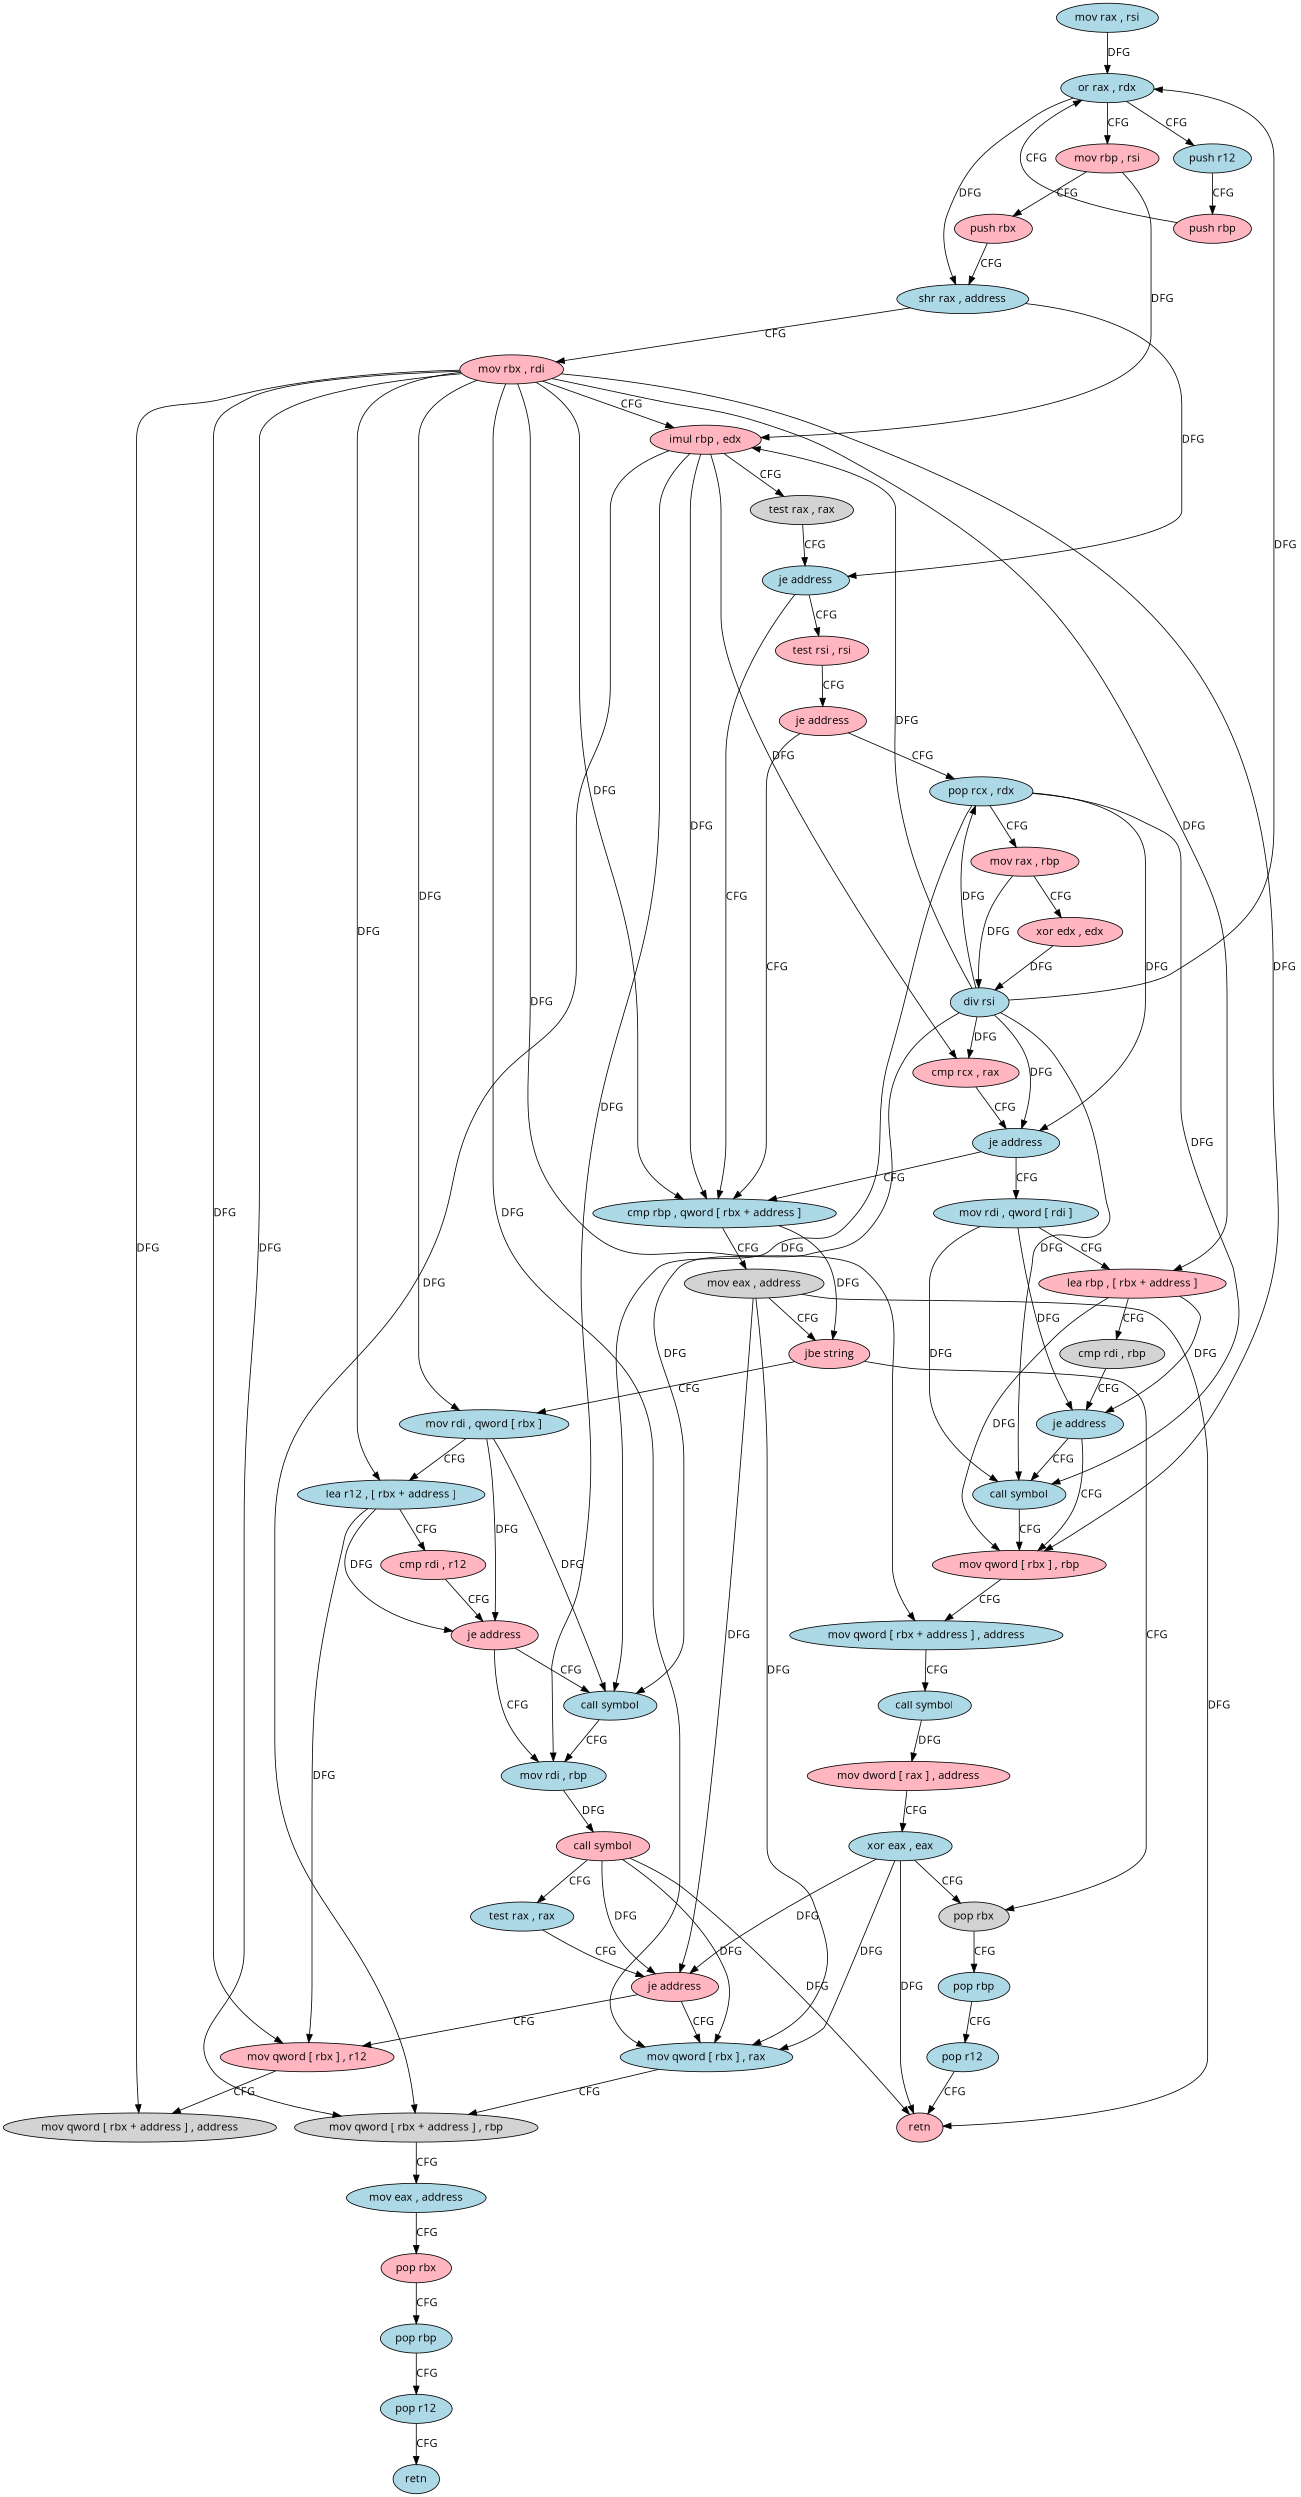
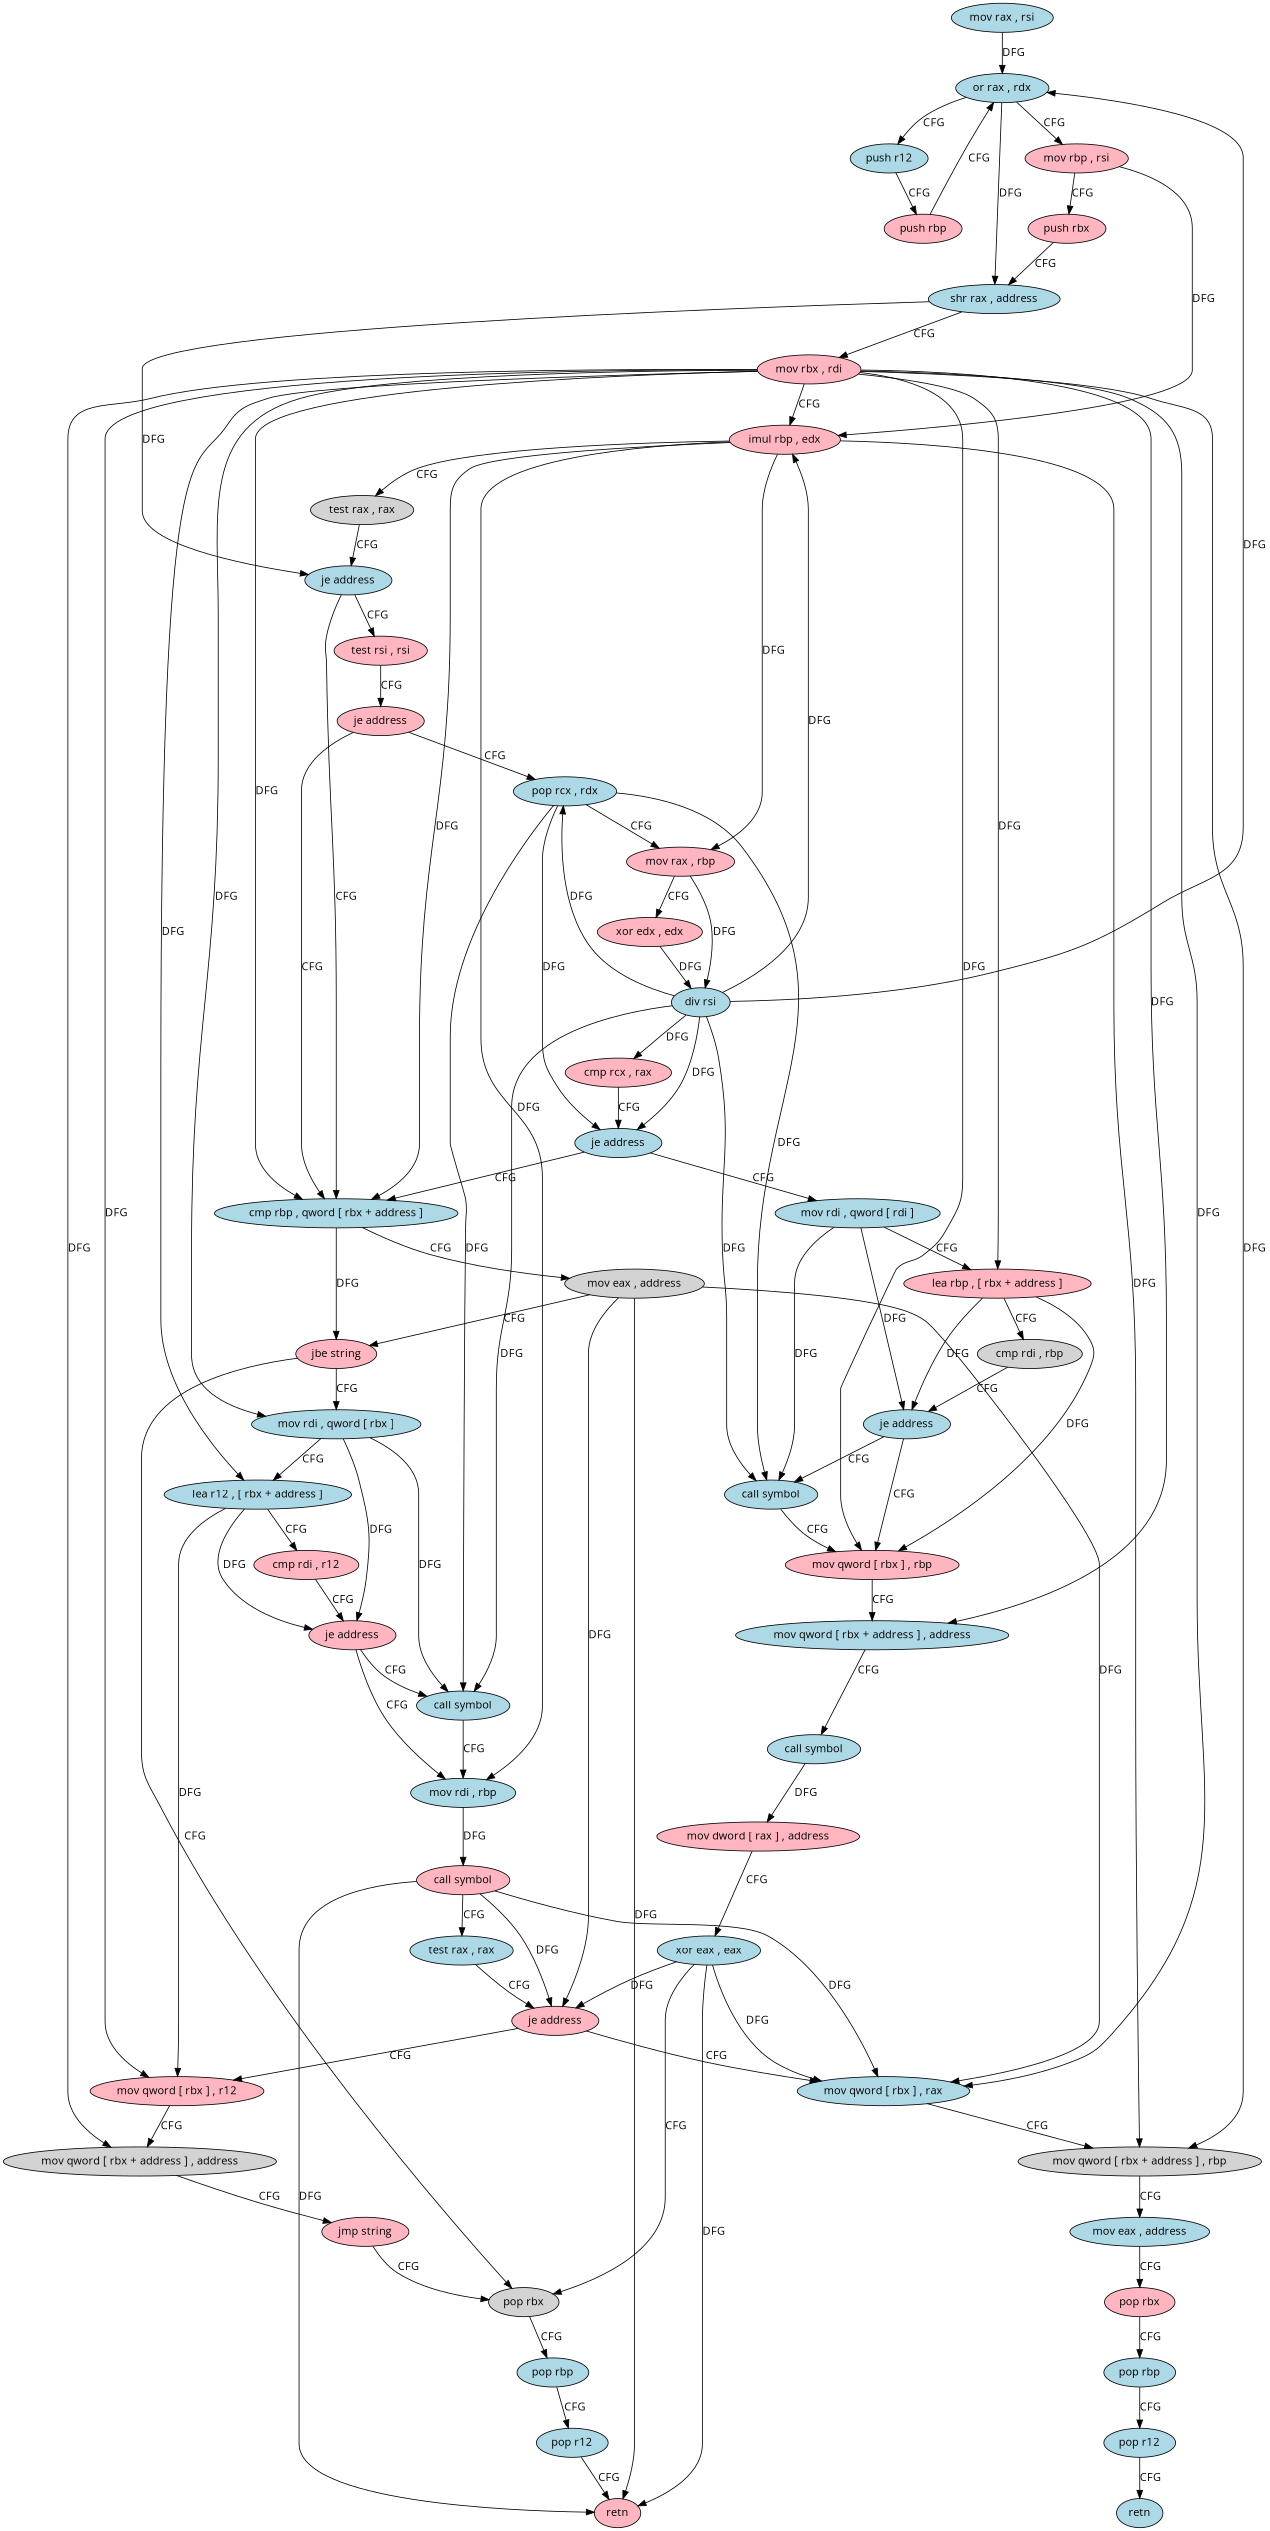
(777, 772) -> (762, 658)
none -> (365, 2232)
